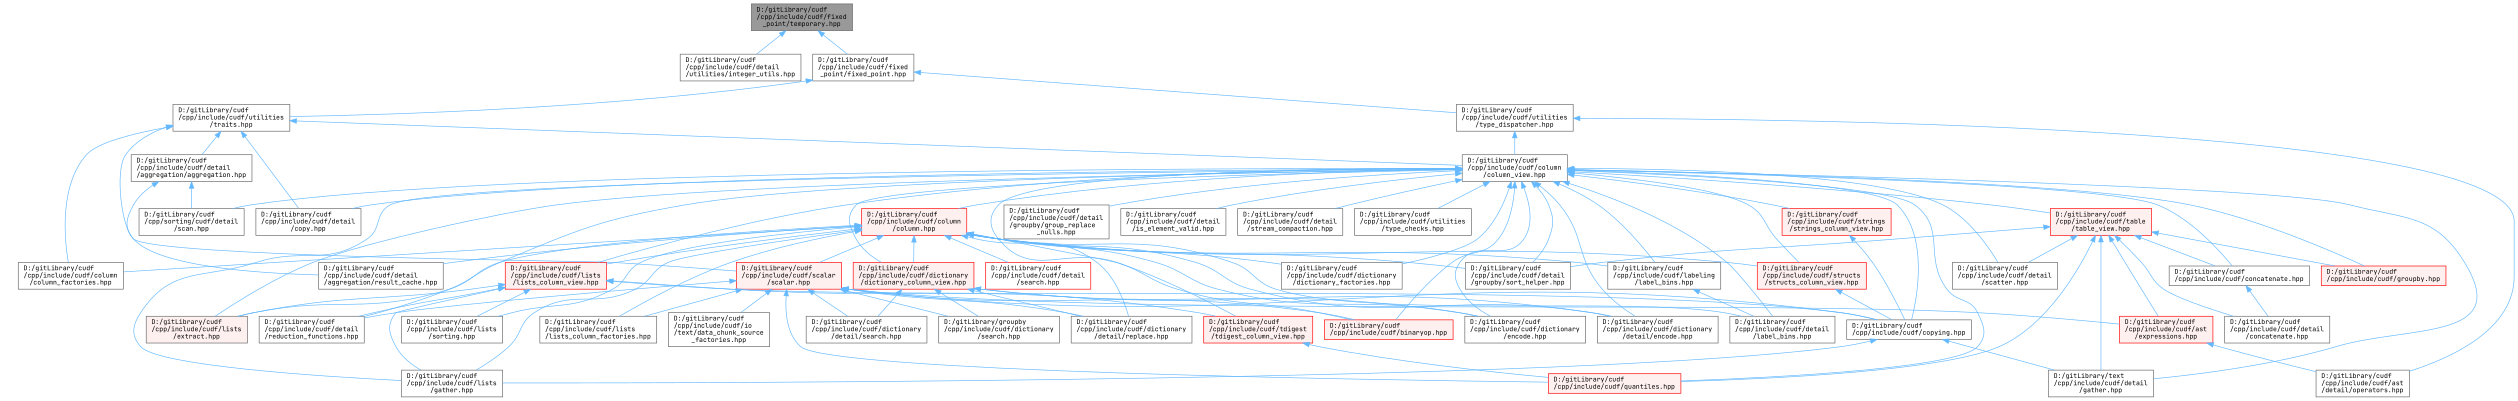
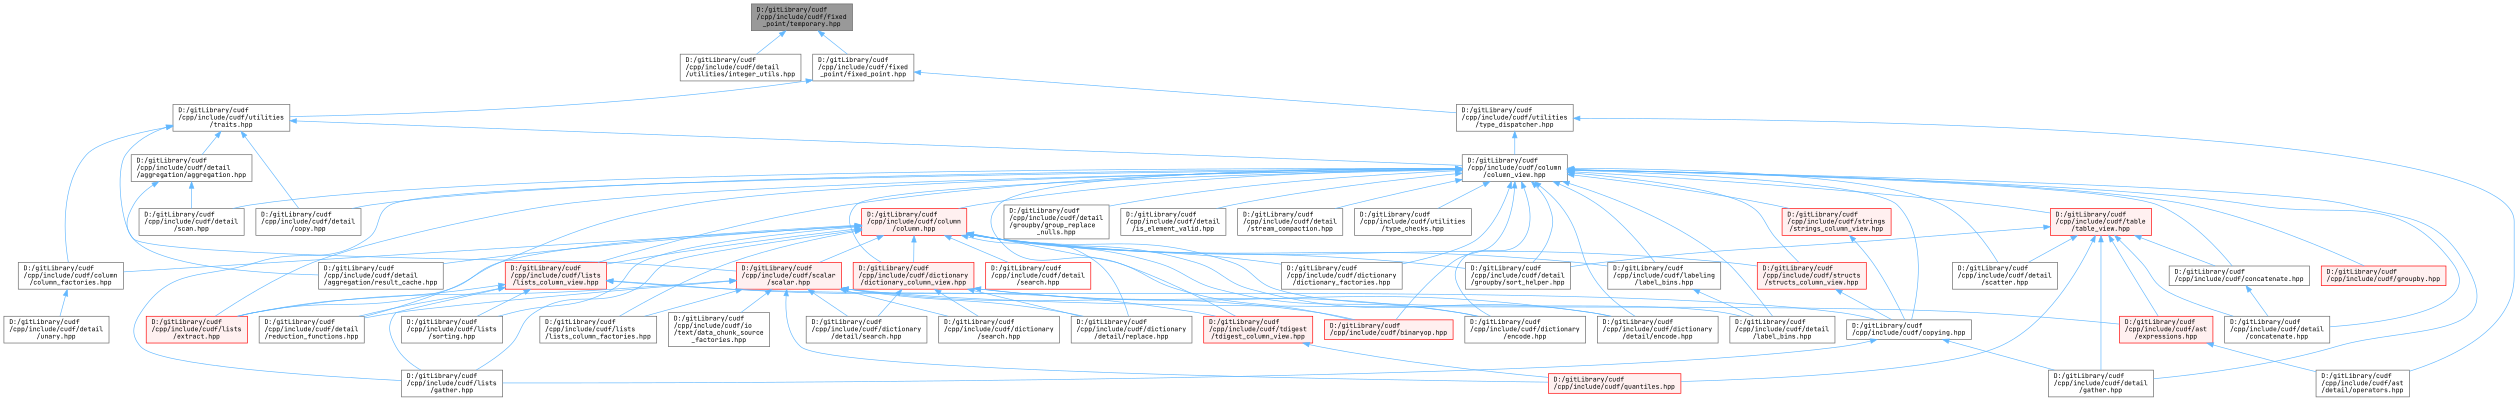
(192, 222) -> (192, 222)
(2247, 250) -> none
(1936, 262) -> (2157, 194)
(1569, 292) -> (495, 294)
none -> (56, 330)
(197, 330) -> (197, 330)
(999, 330) -> (999, 330)
(2101, 384) -> (2101, 384)
